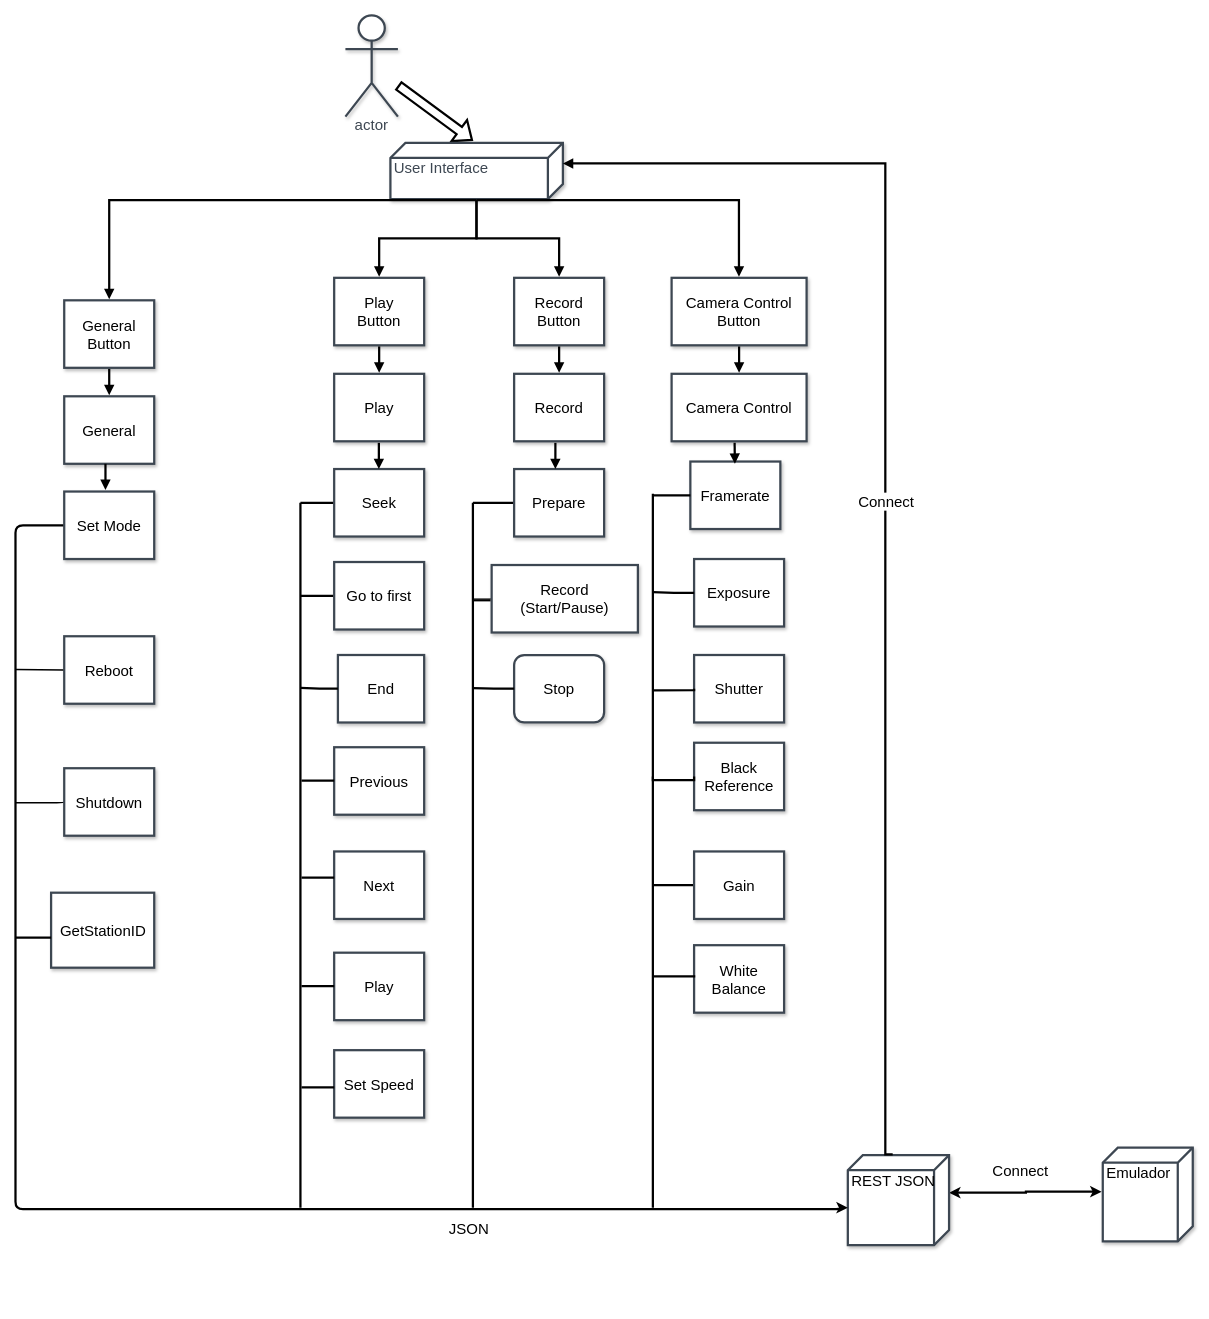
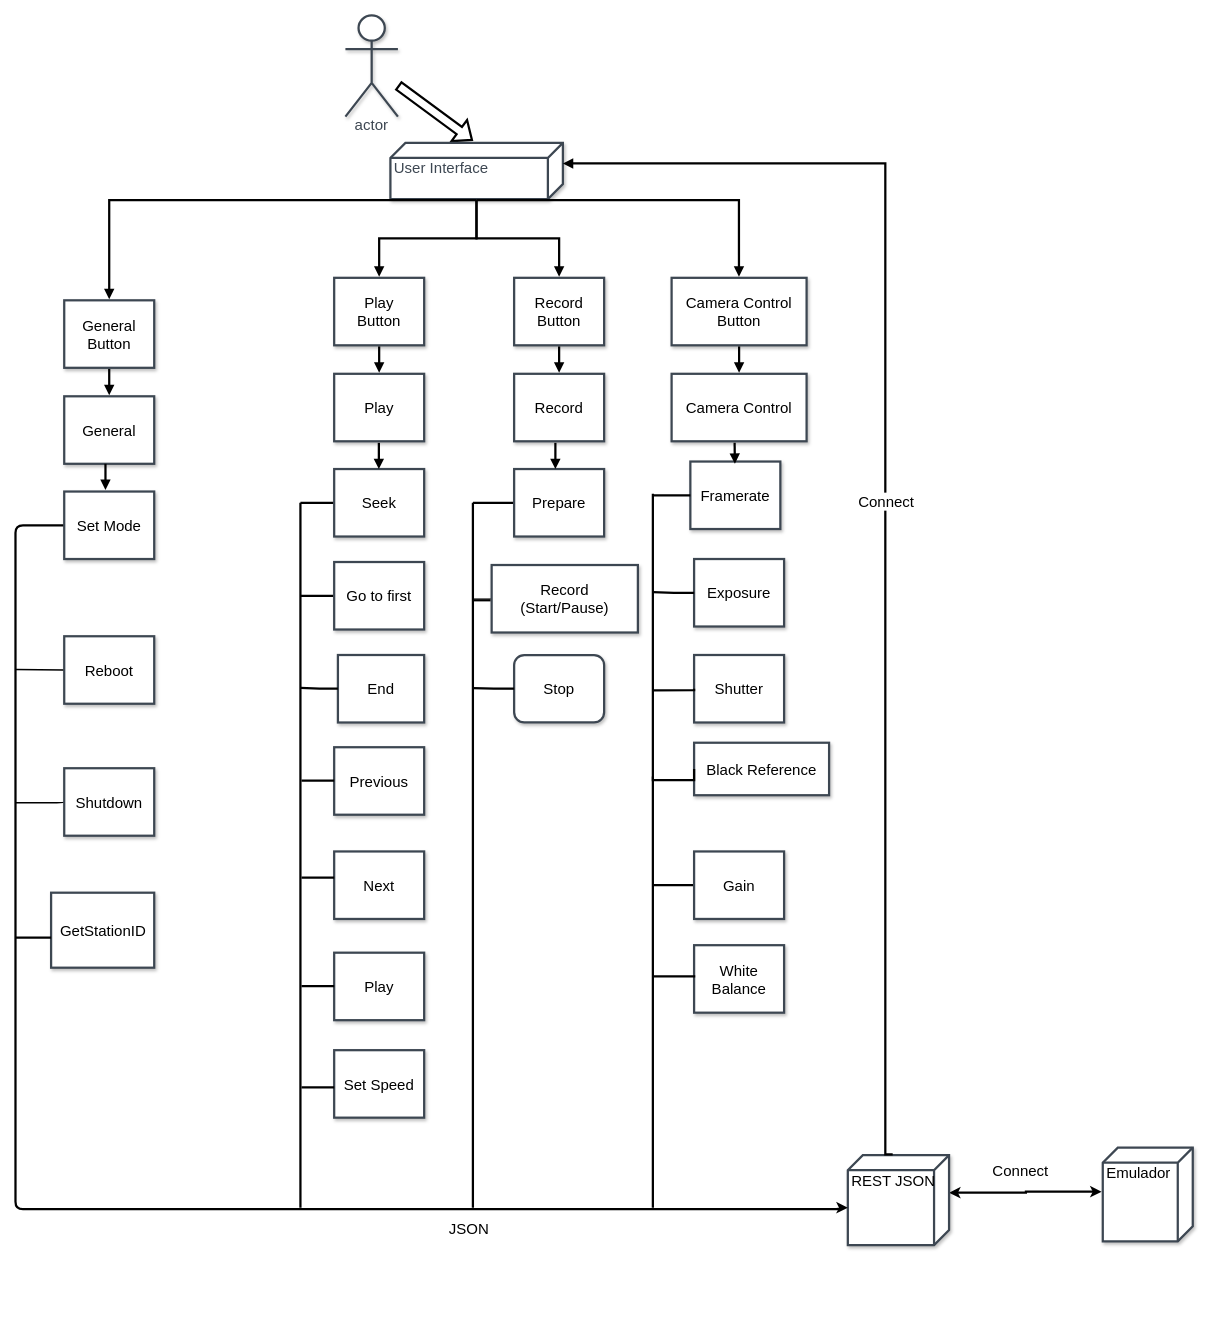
(739, 777) -> (762, 769)
